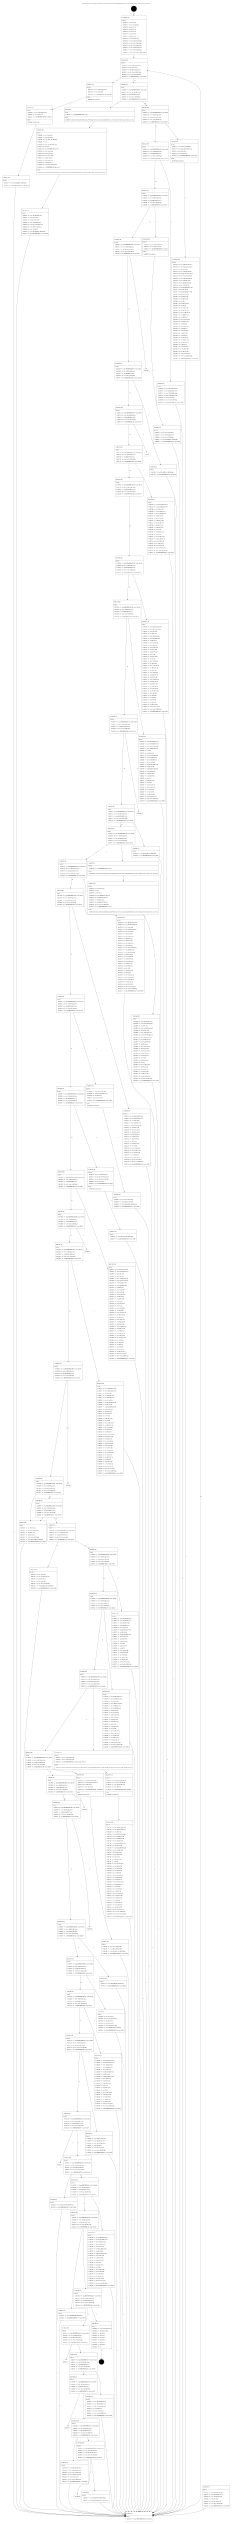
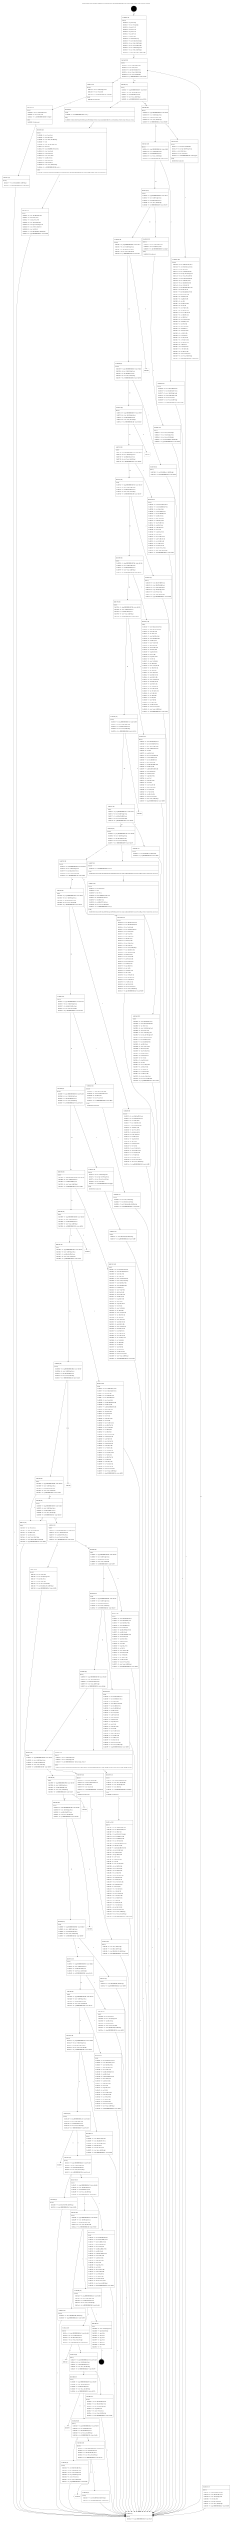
none -> (158, 587)
